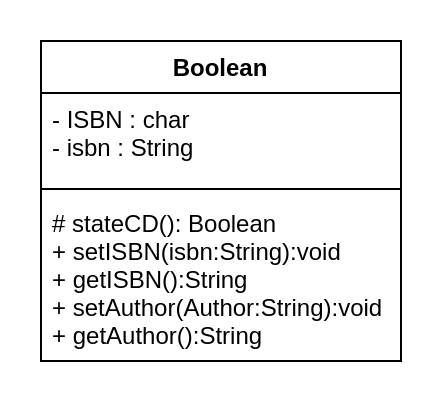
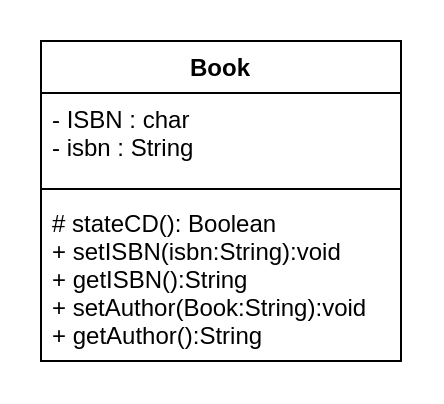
(220, 68) -> (220, 68)
(174, 224) -> (174, 224)
